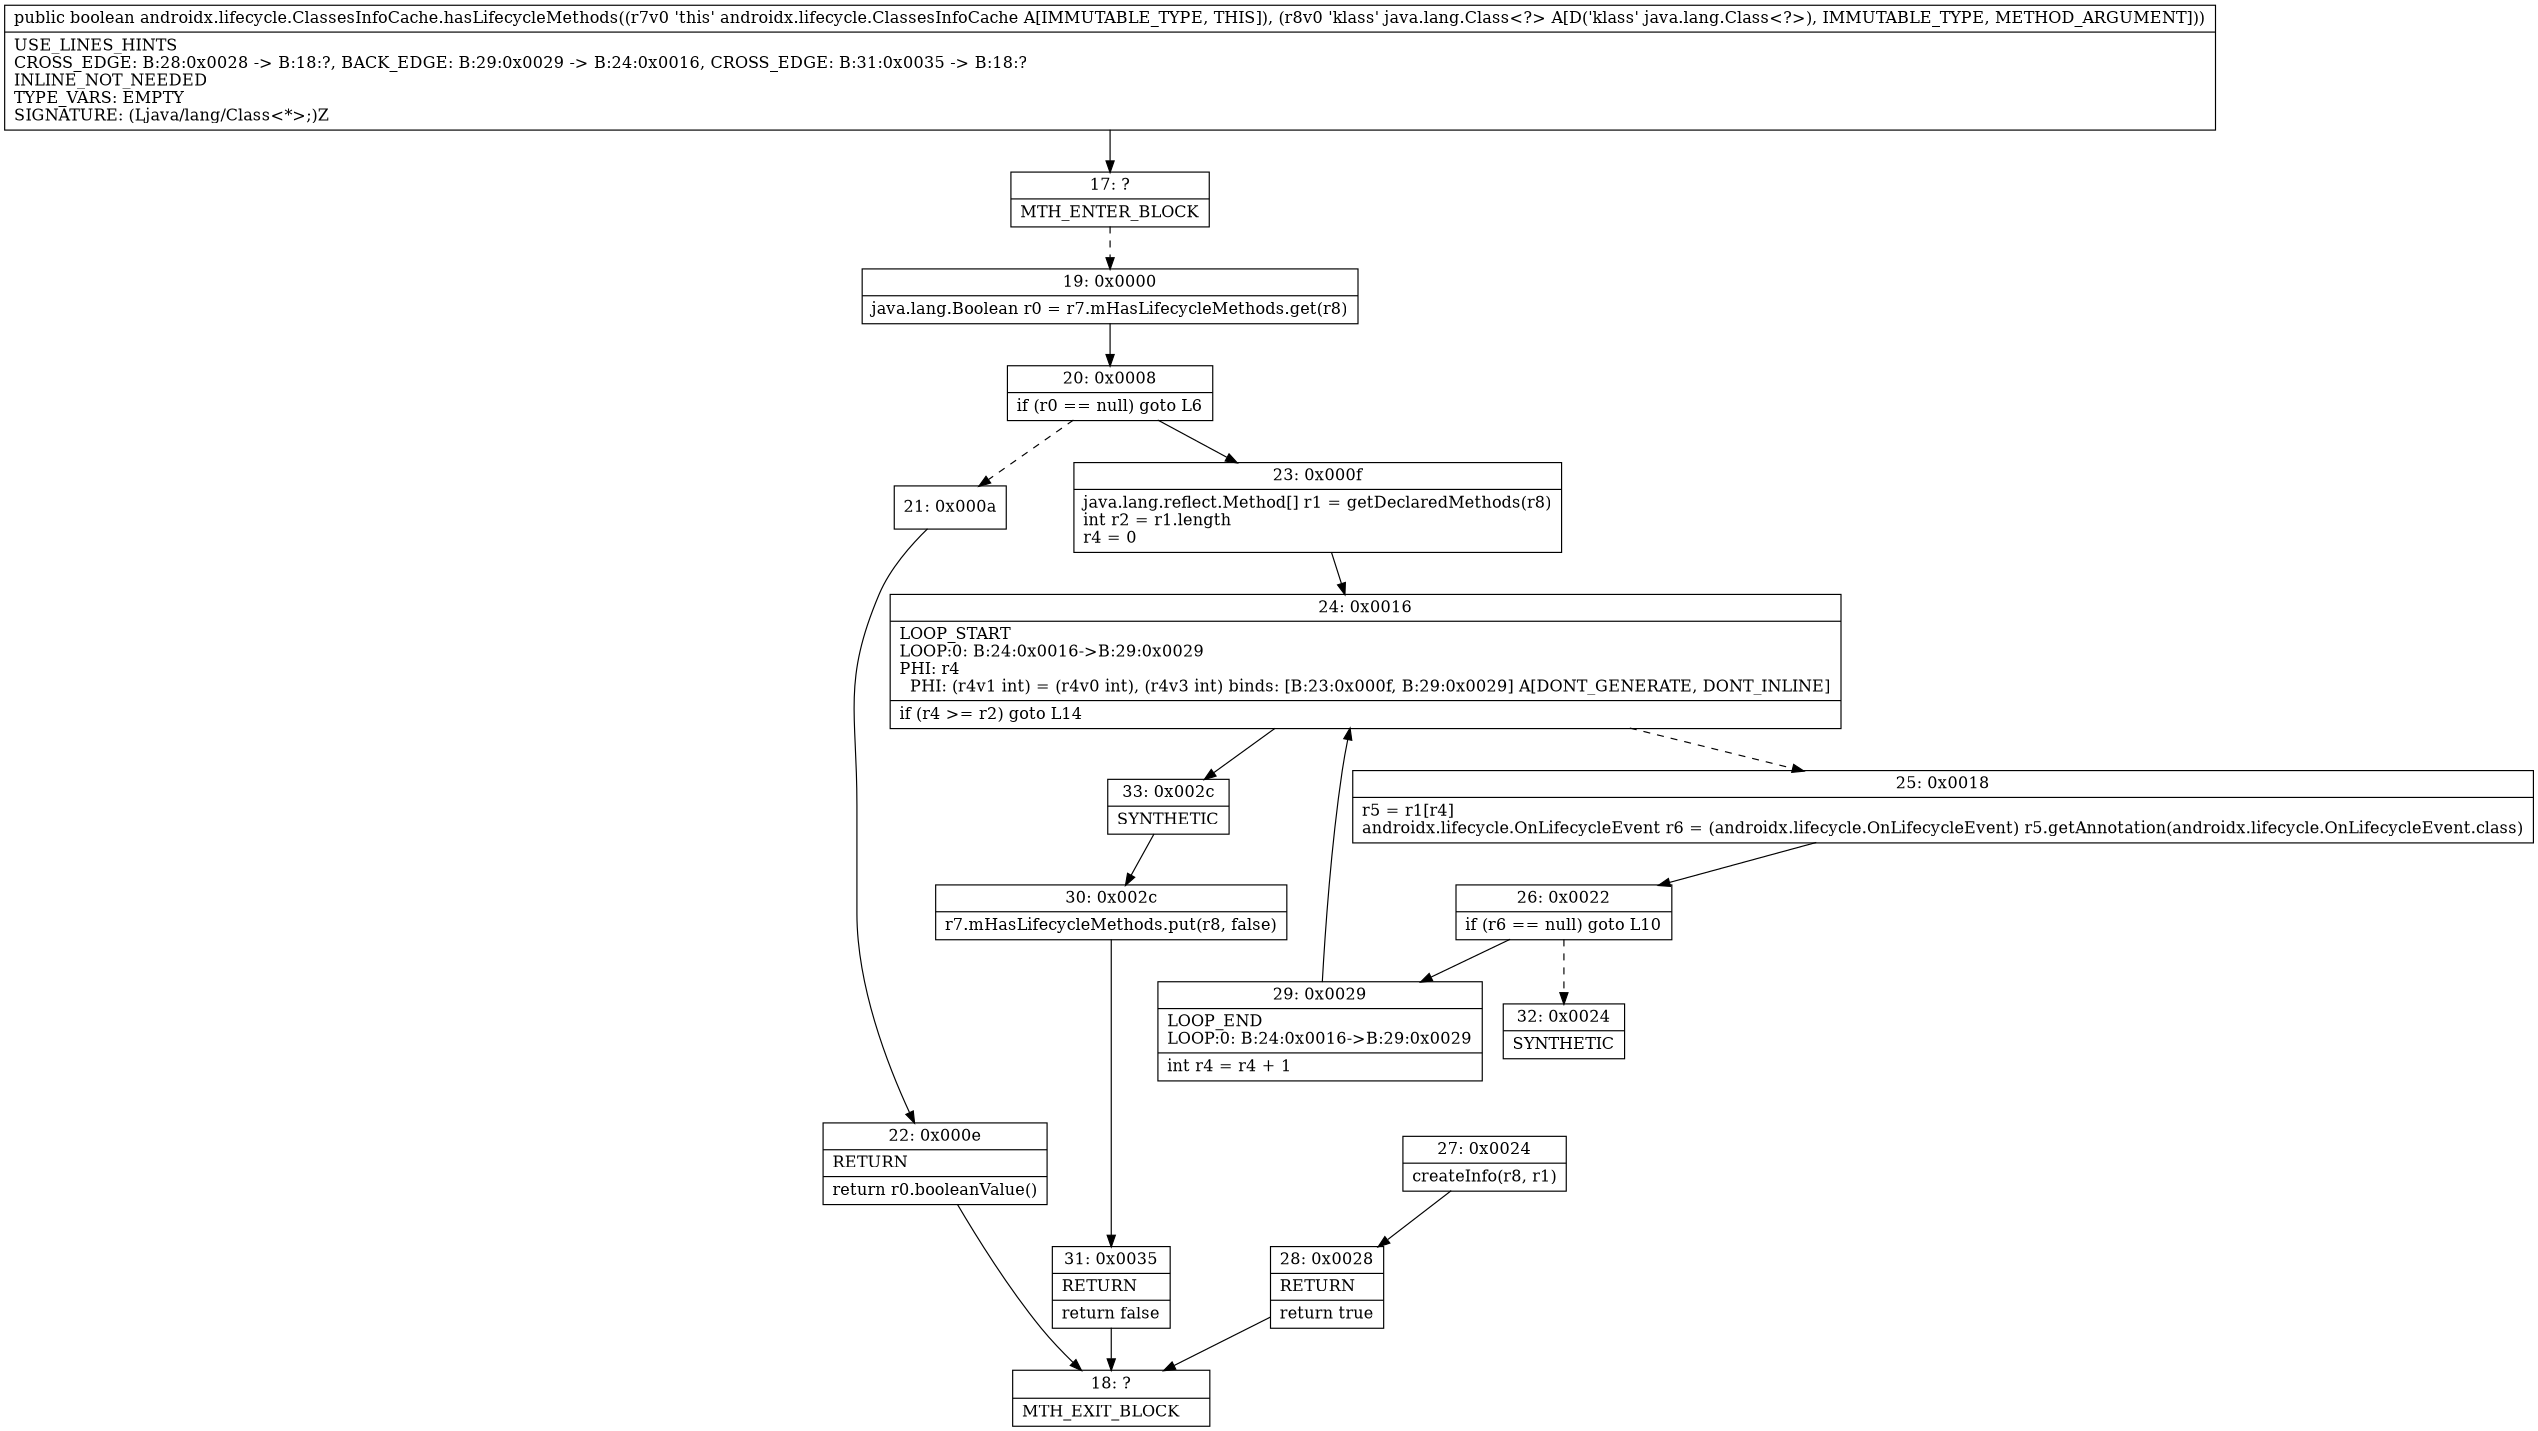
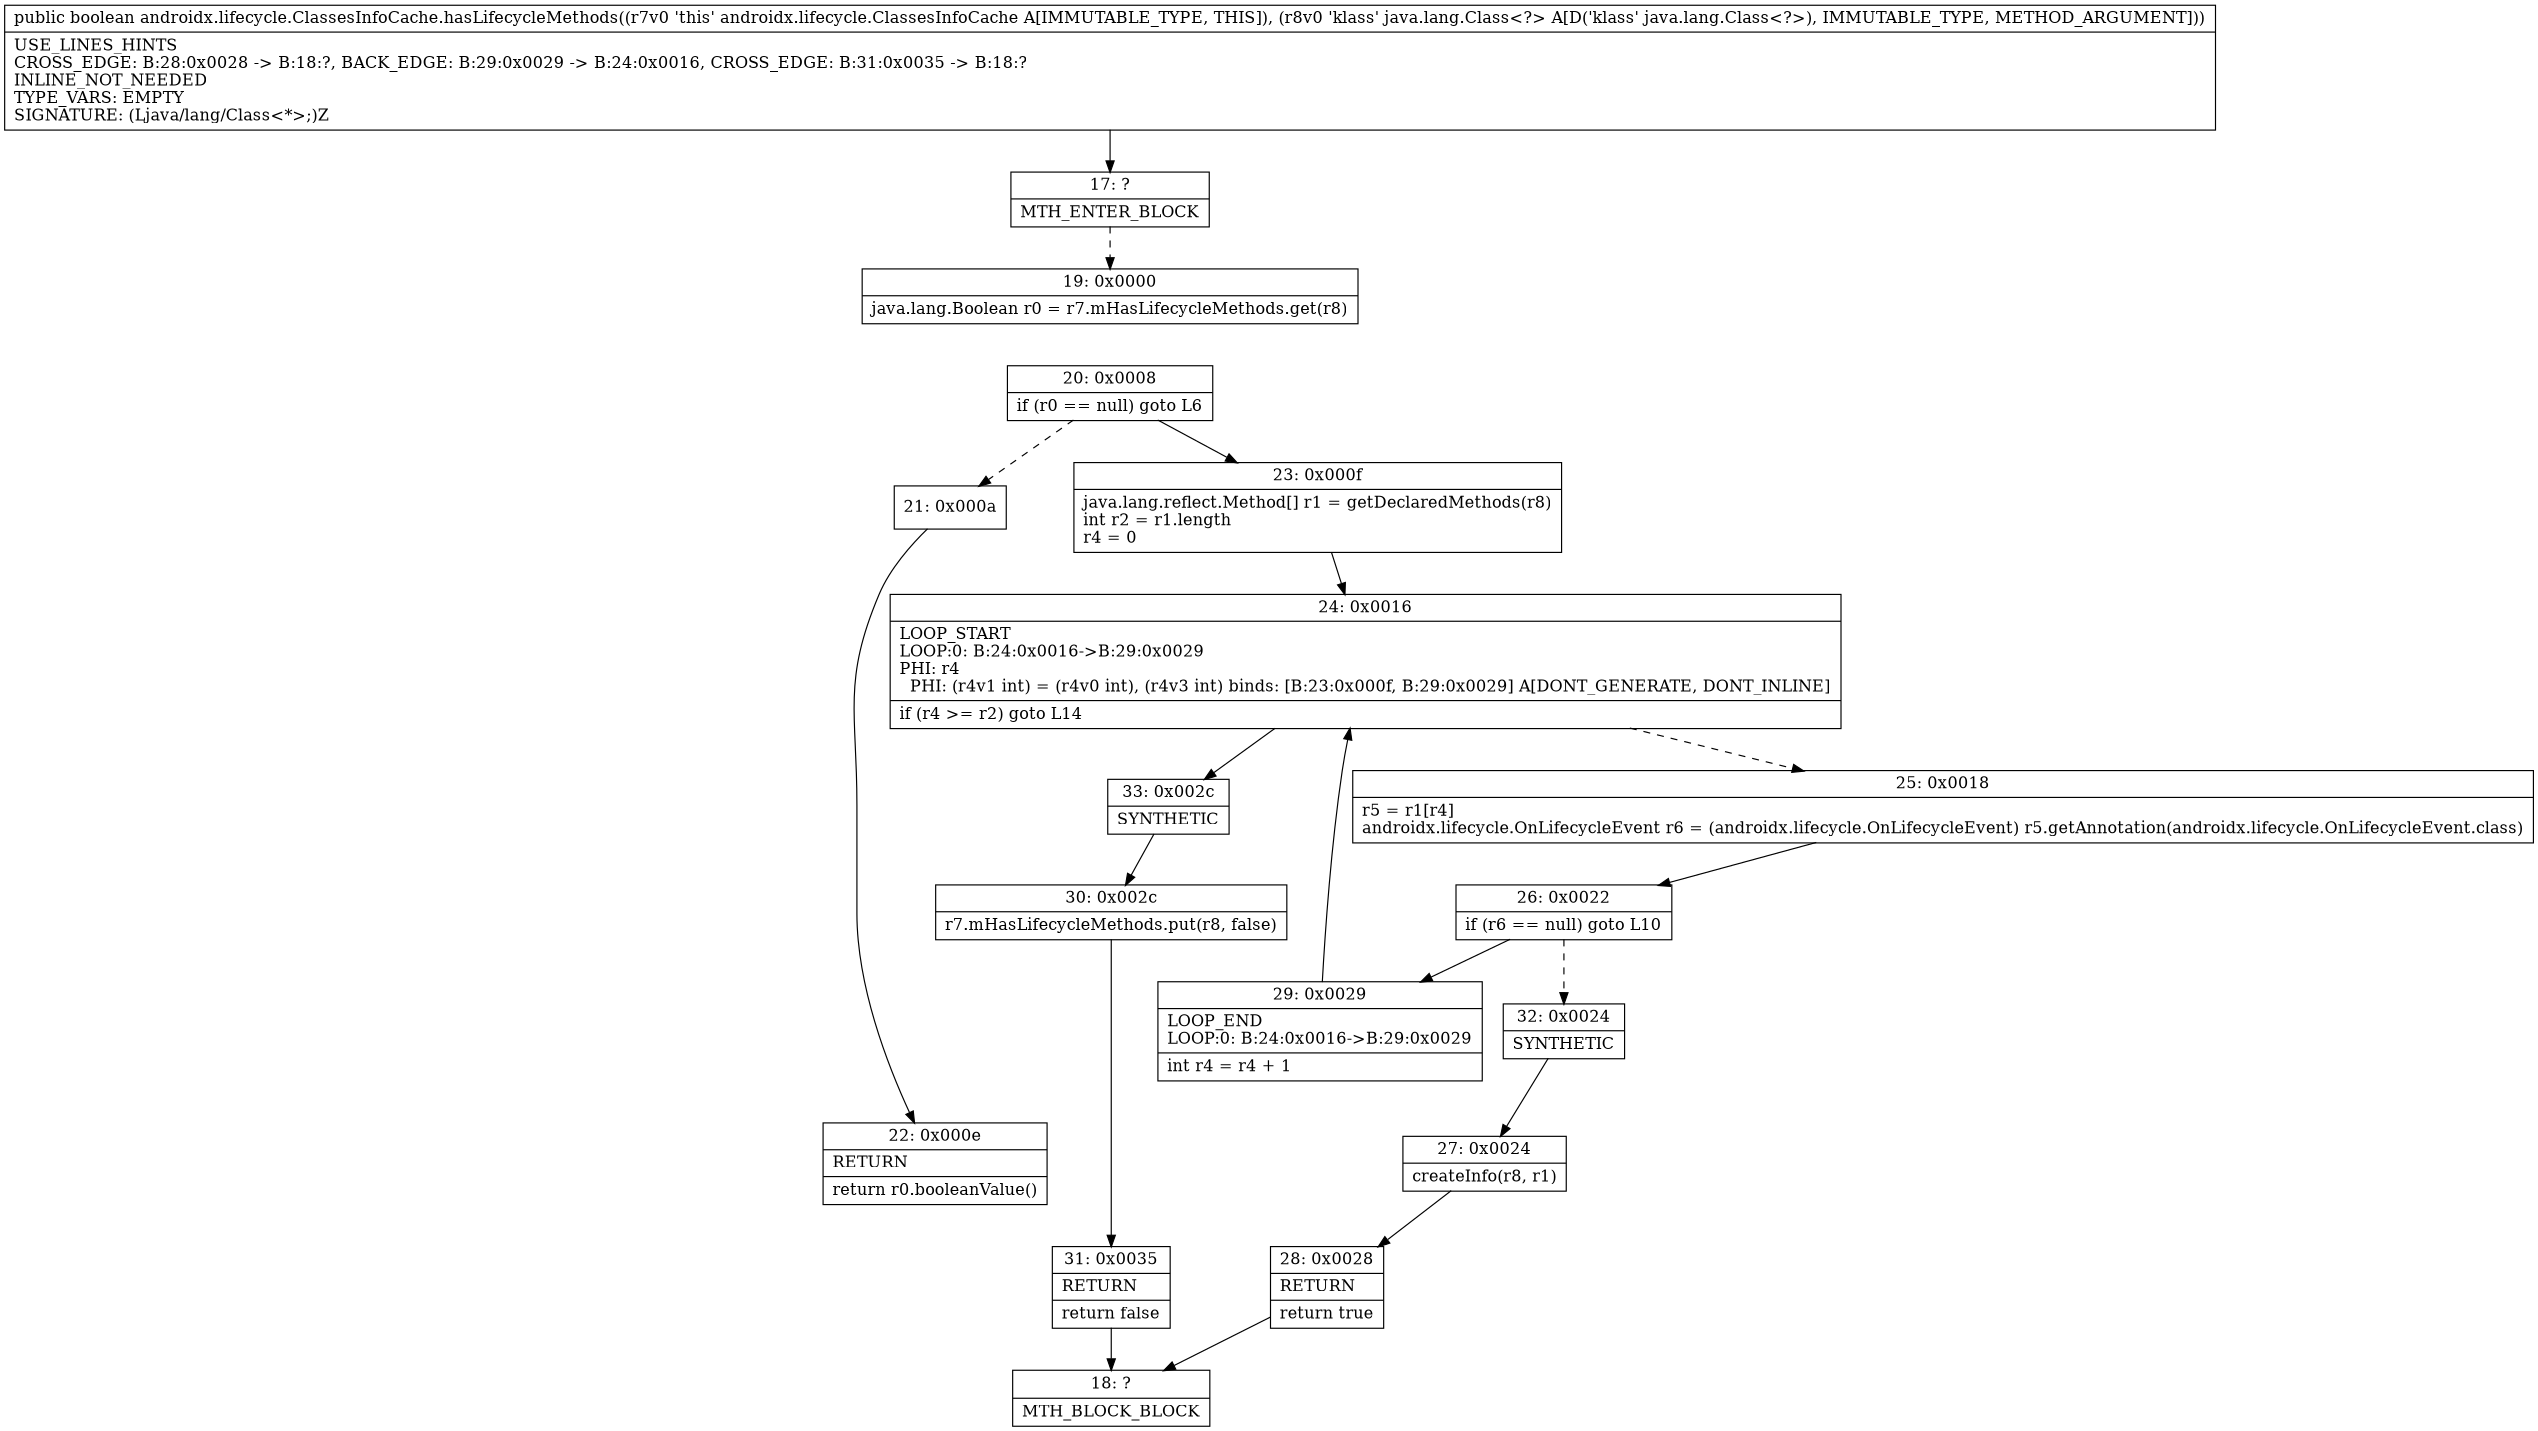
(1110, 339) -> none
none -> (1527, 1092)
(1010, 1287) -> none
(1101, 1412) -> (1111, 1412)
